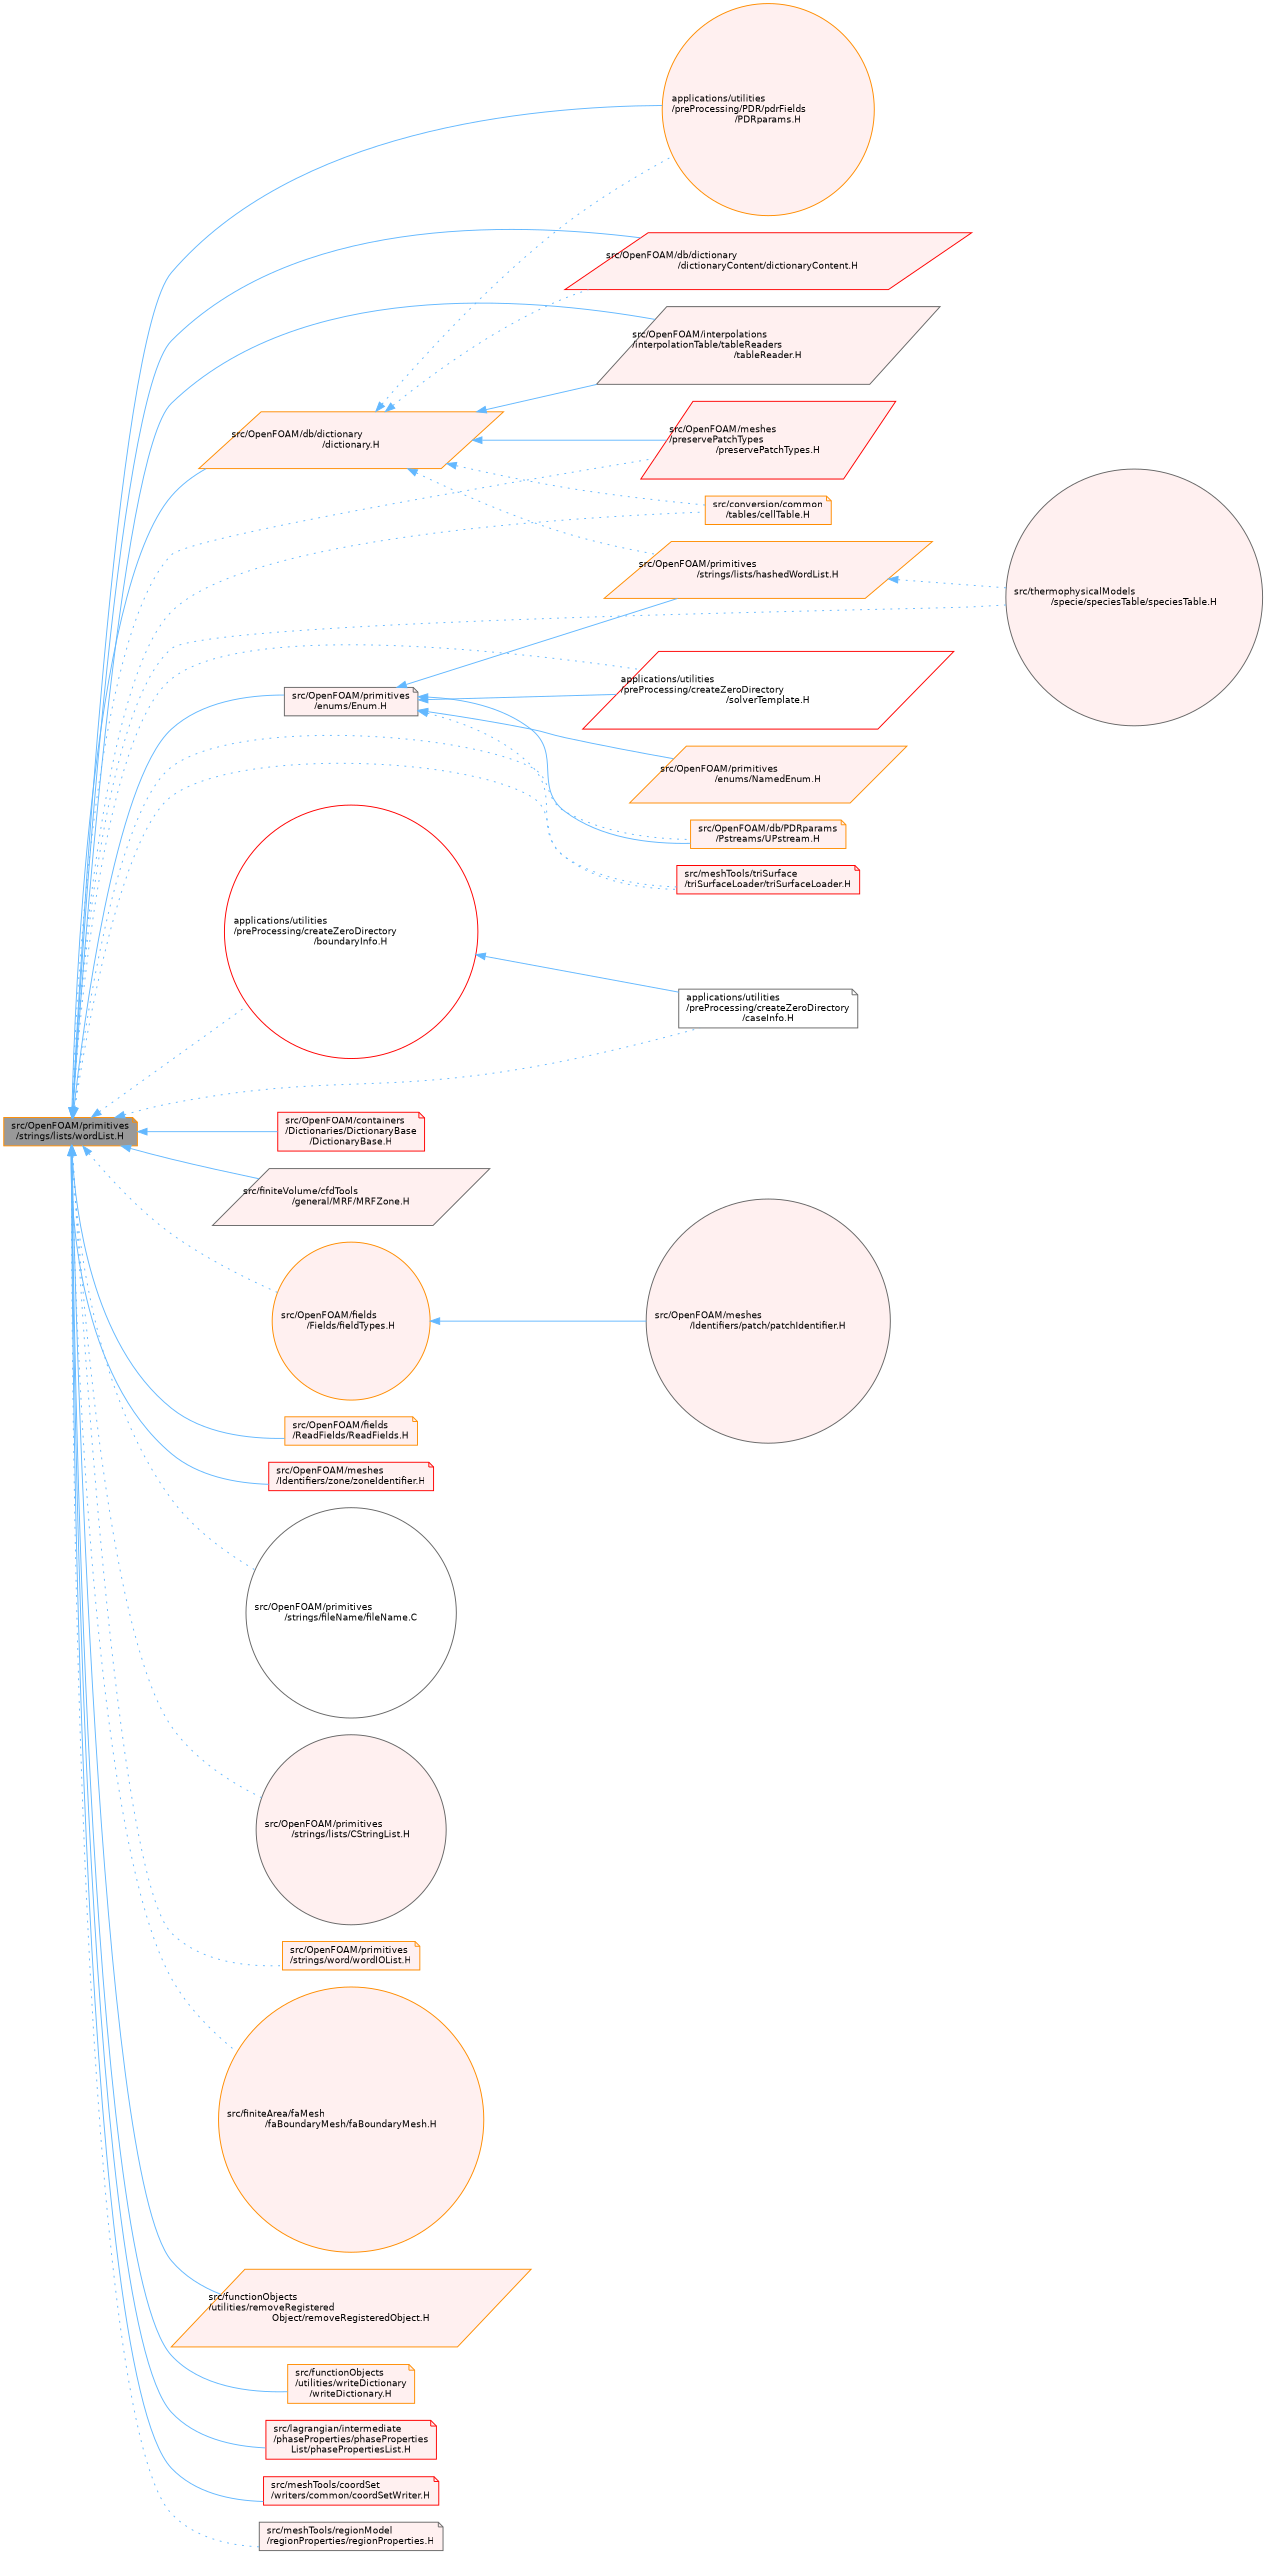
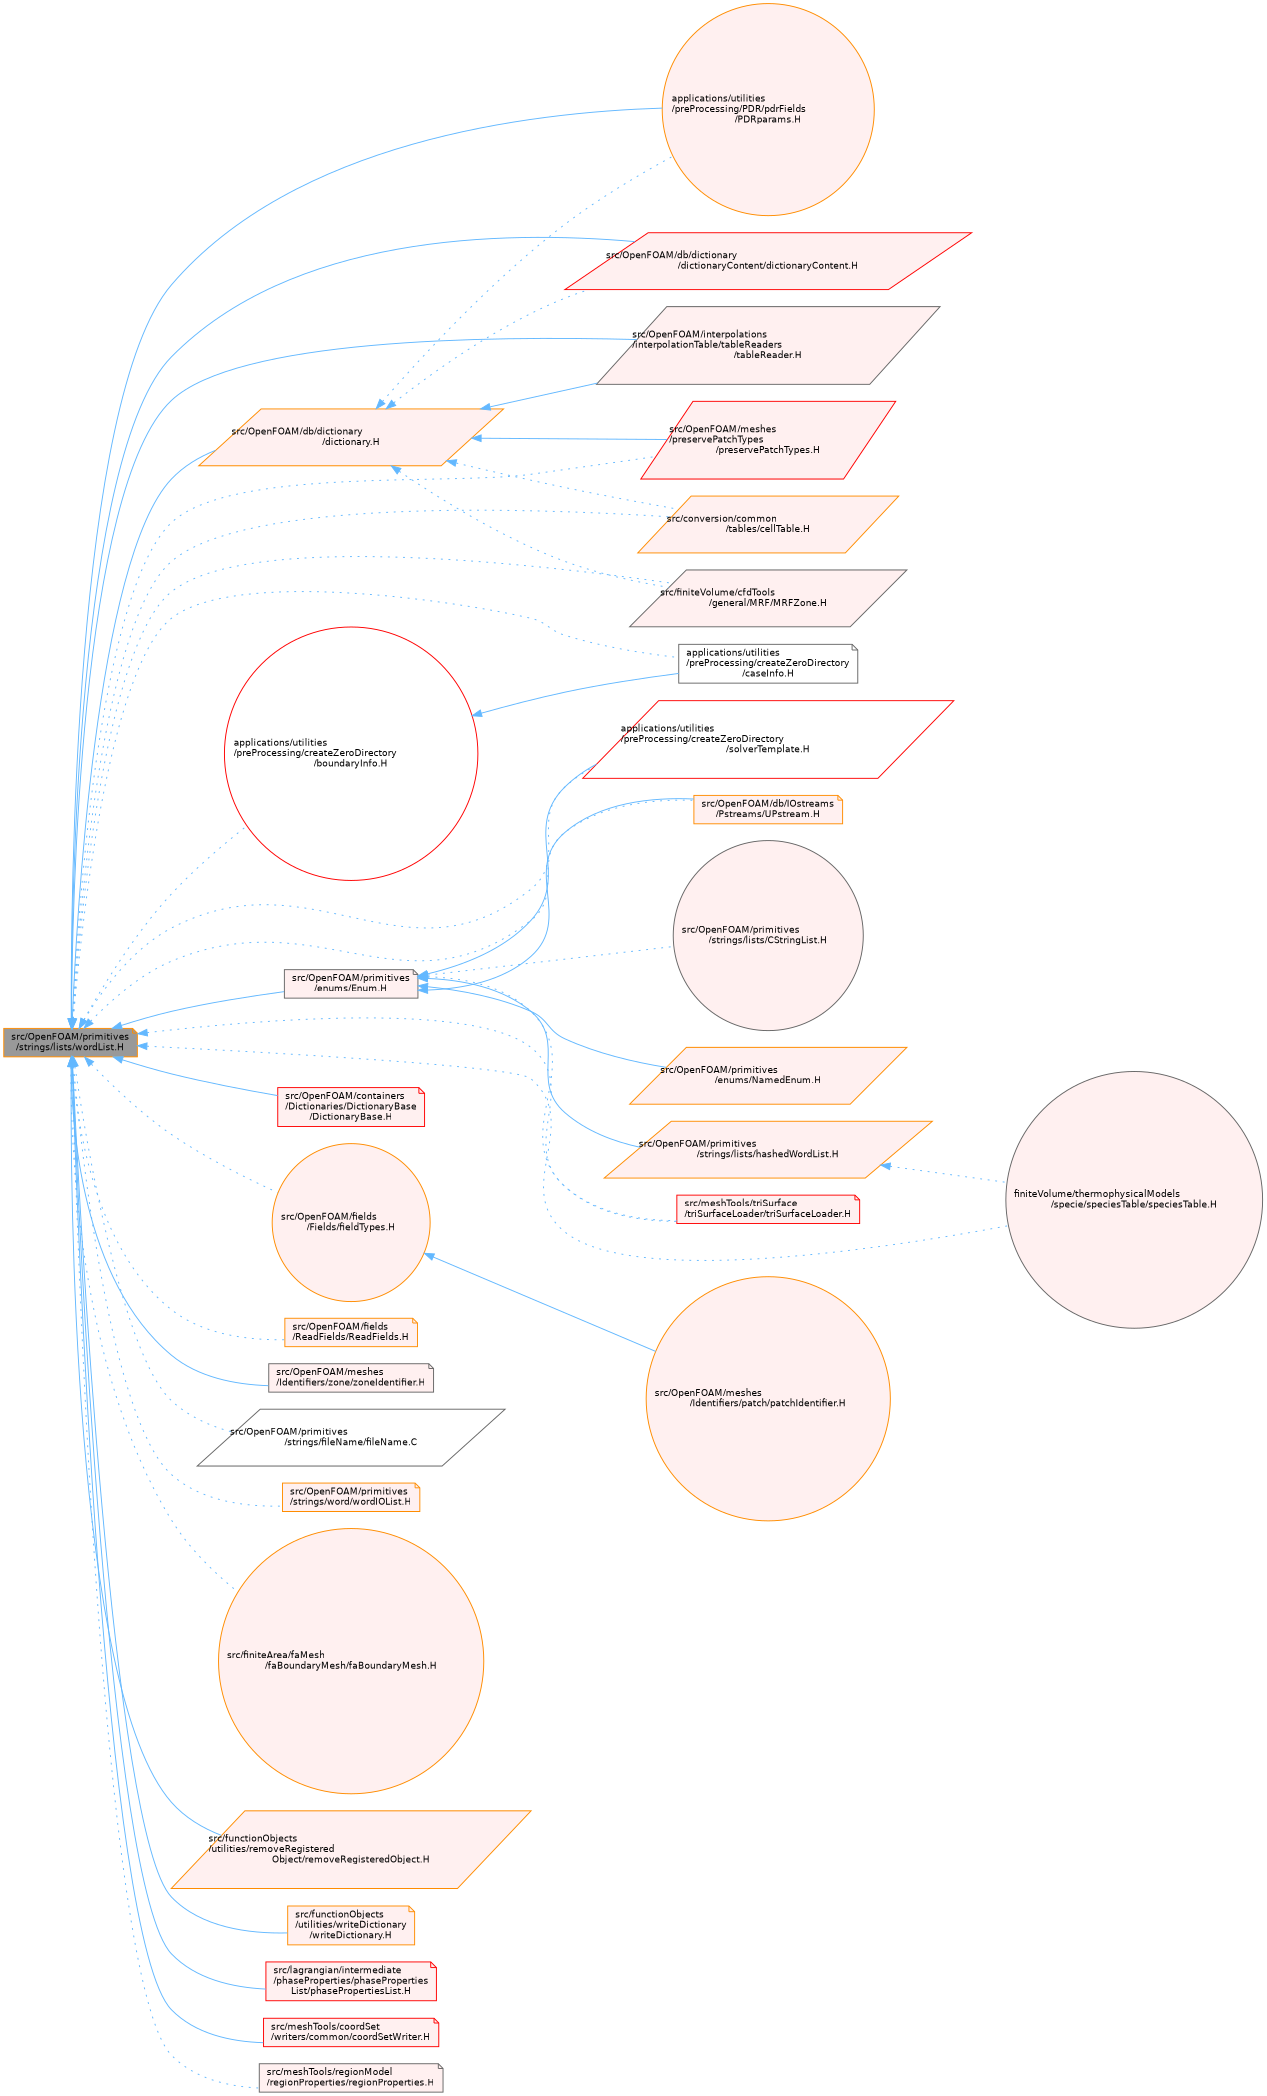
(768, 510) -> (768, 524)
(521, 518) -> (527, 545)
(1134, 597) -> (1134, 1200)
(768, 834) -> (768, 810)
(194, 1165) -> (200, 577)
(768, 1321) -> (768, 1399)
(121, 1347) -> (123, 1253)
(351, 1476) -> (351, 1378)
(109, 1503) -> (551, 961)
(351, 1613) -> (351, 1438)
